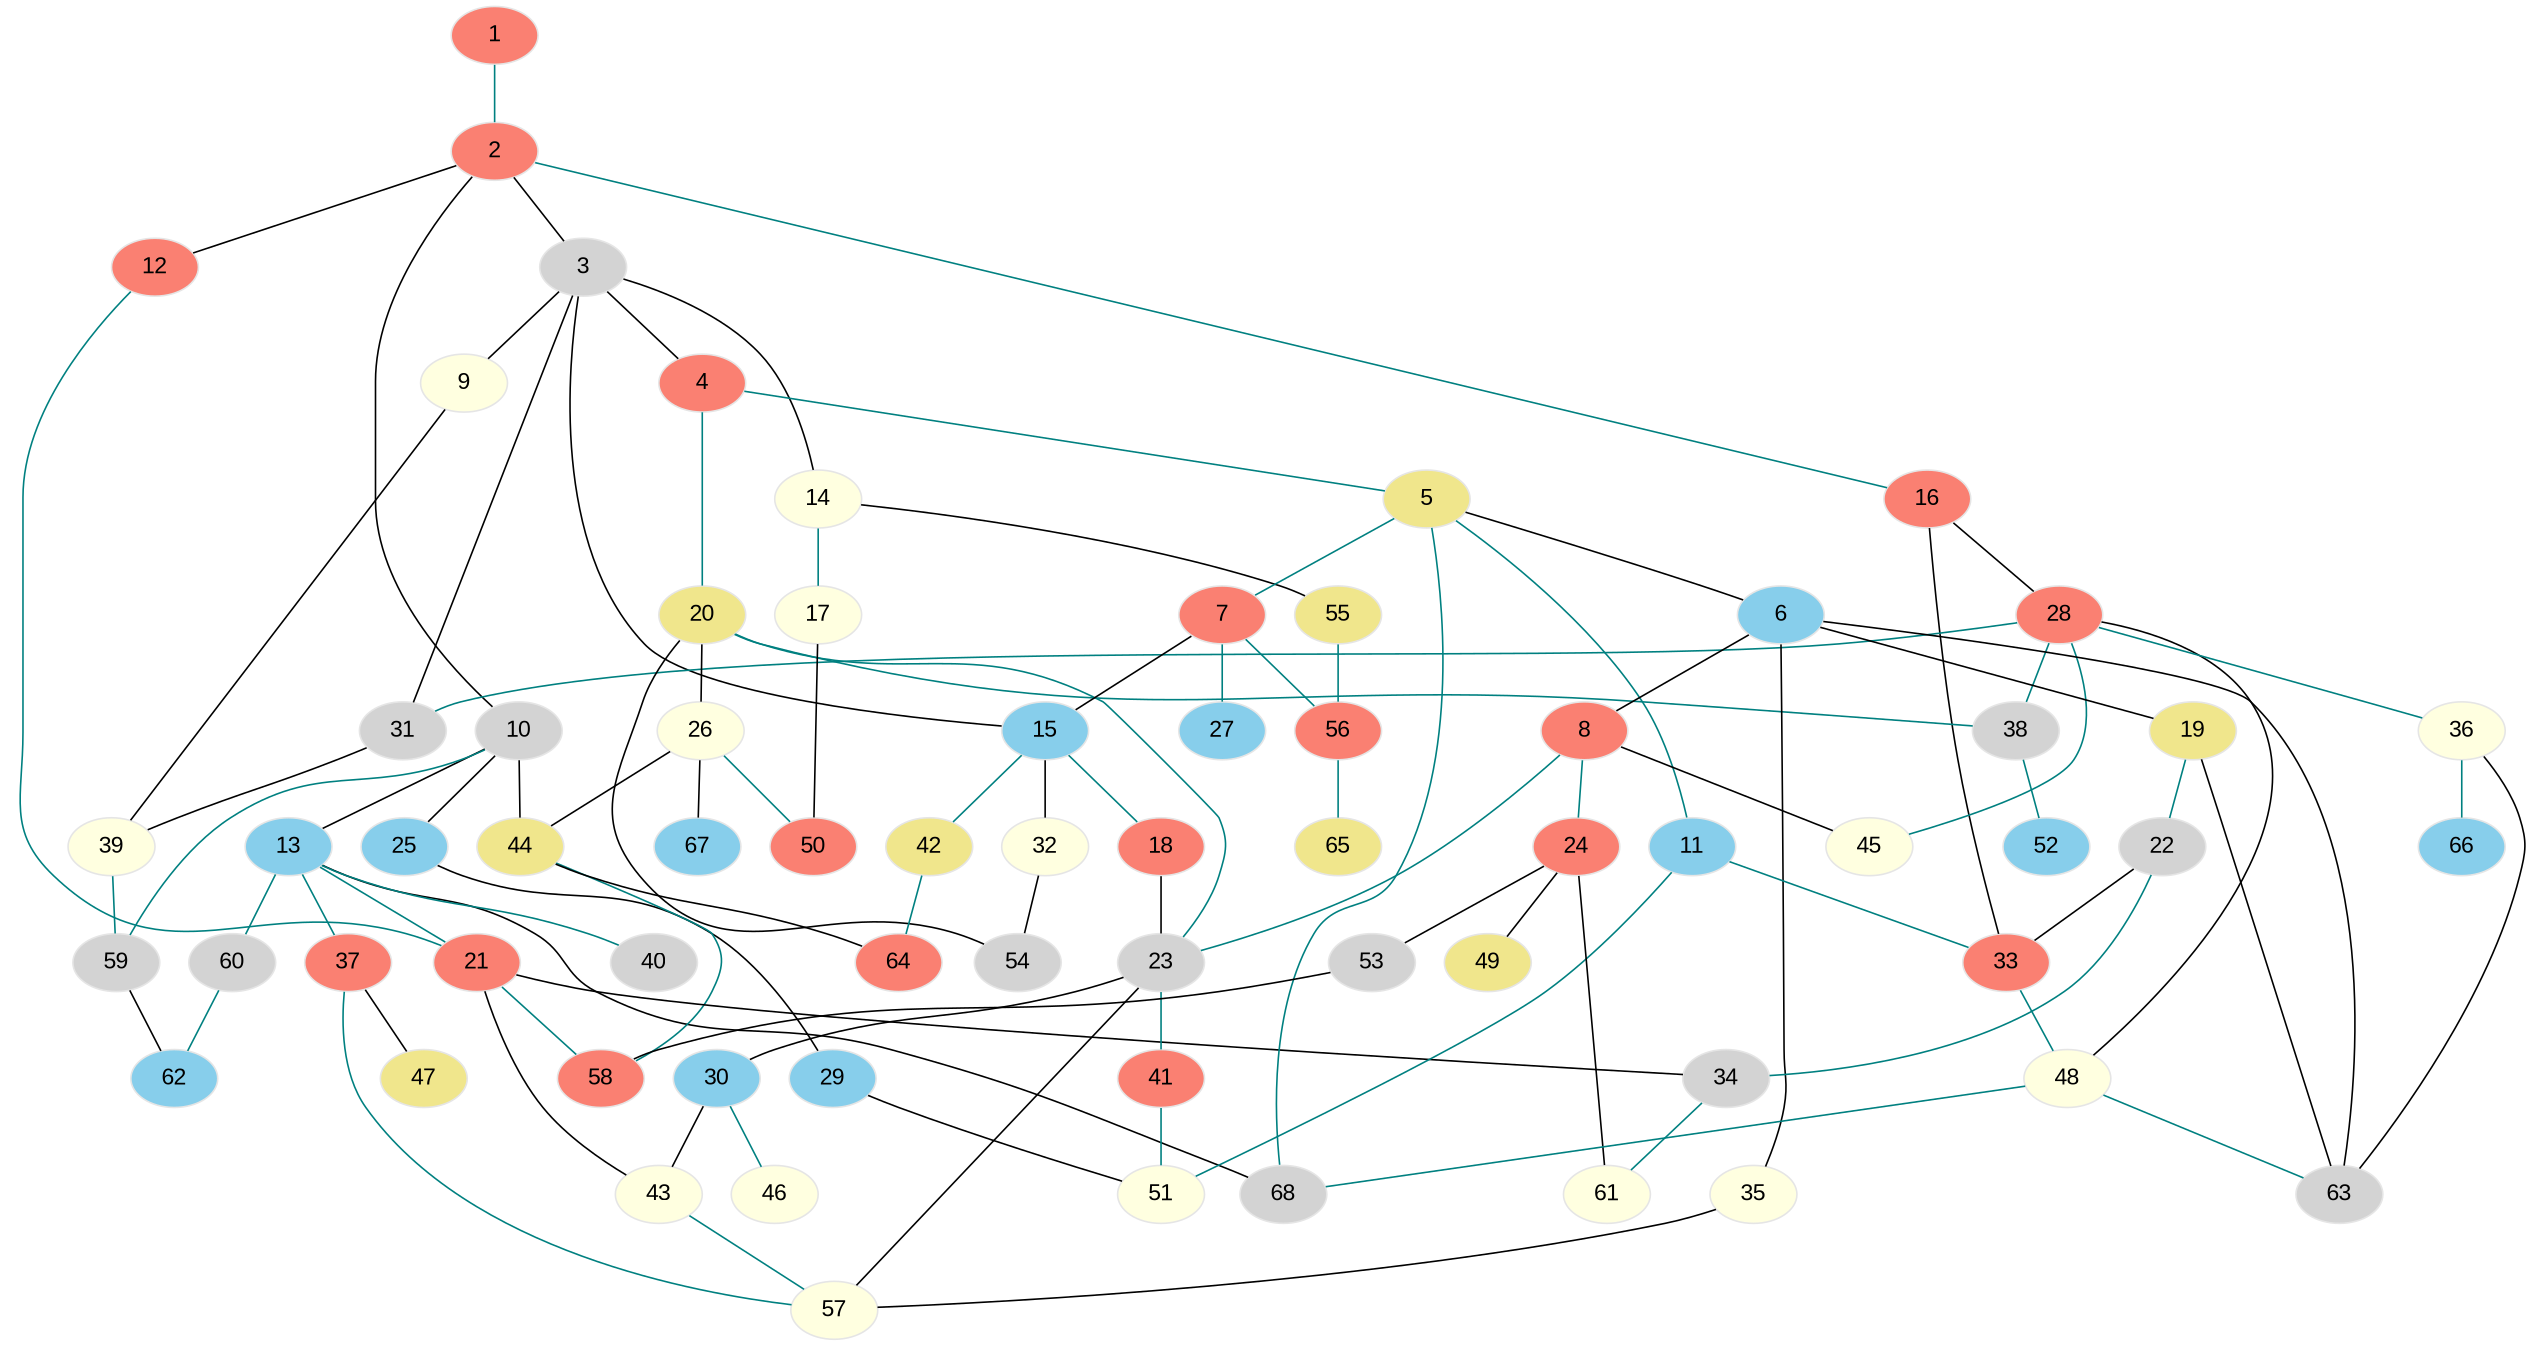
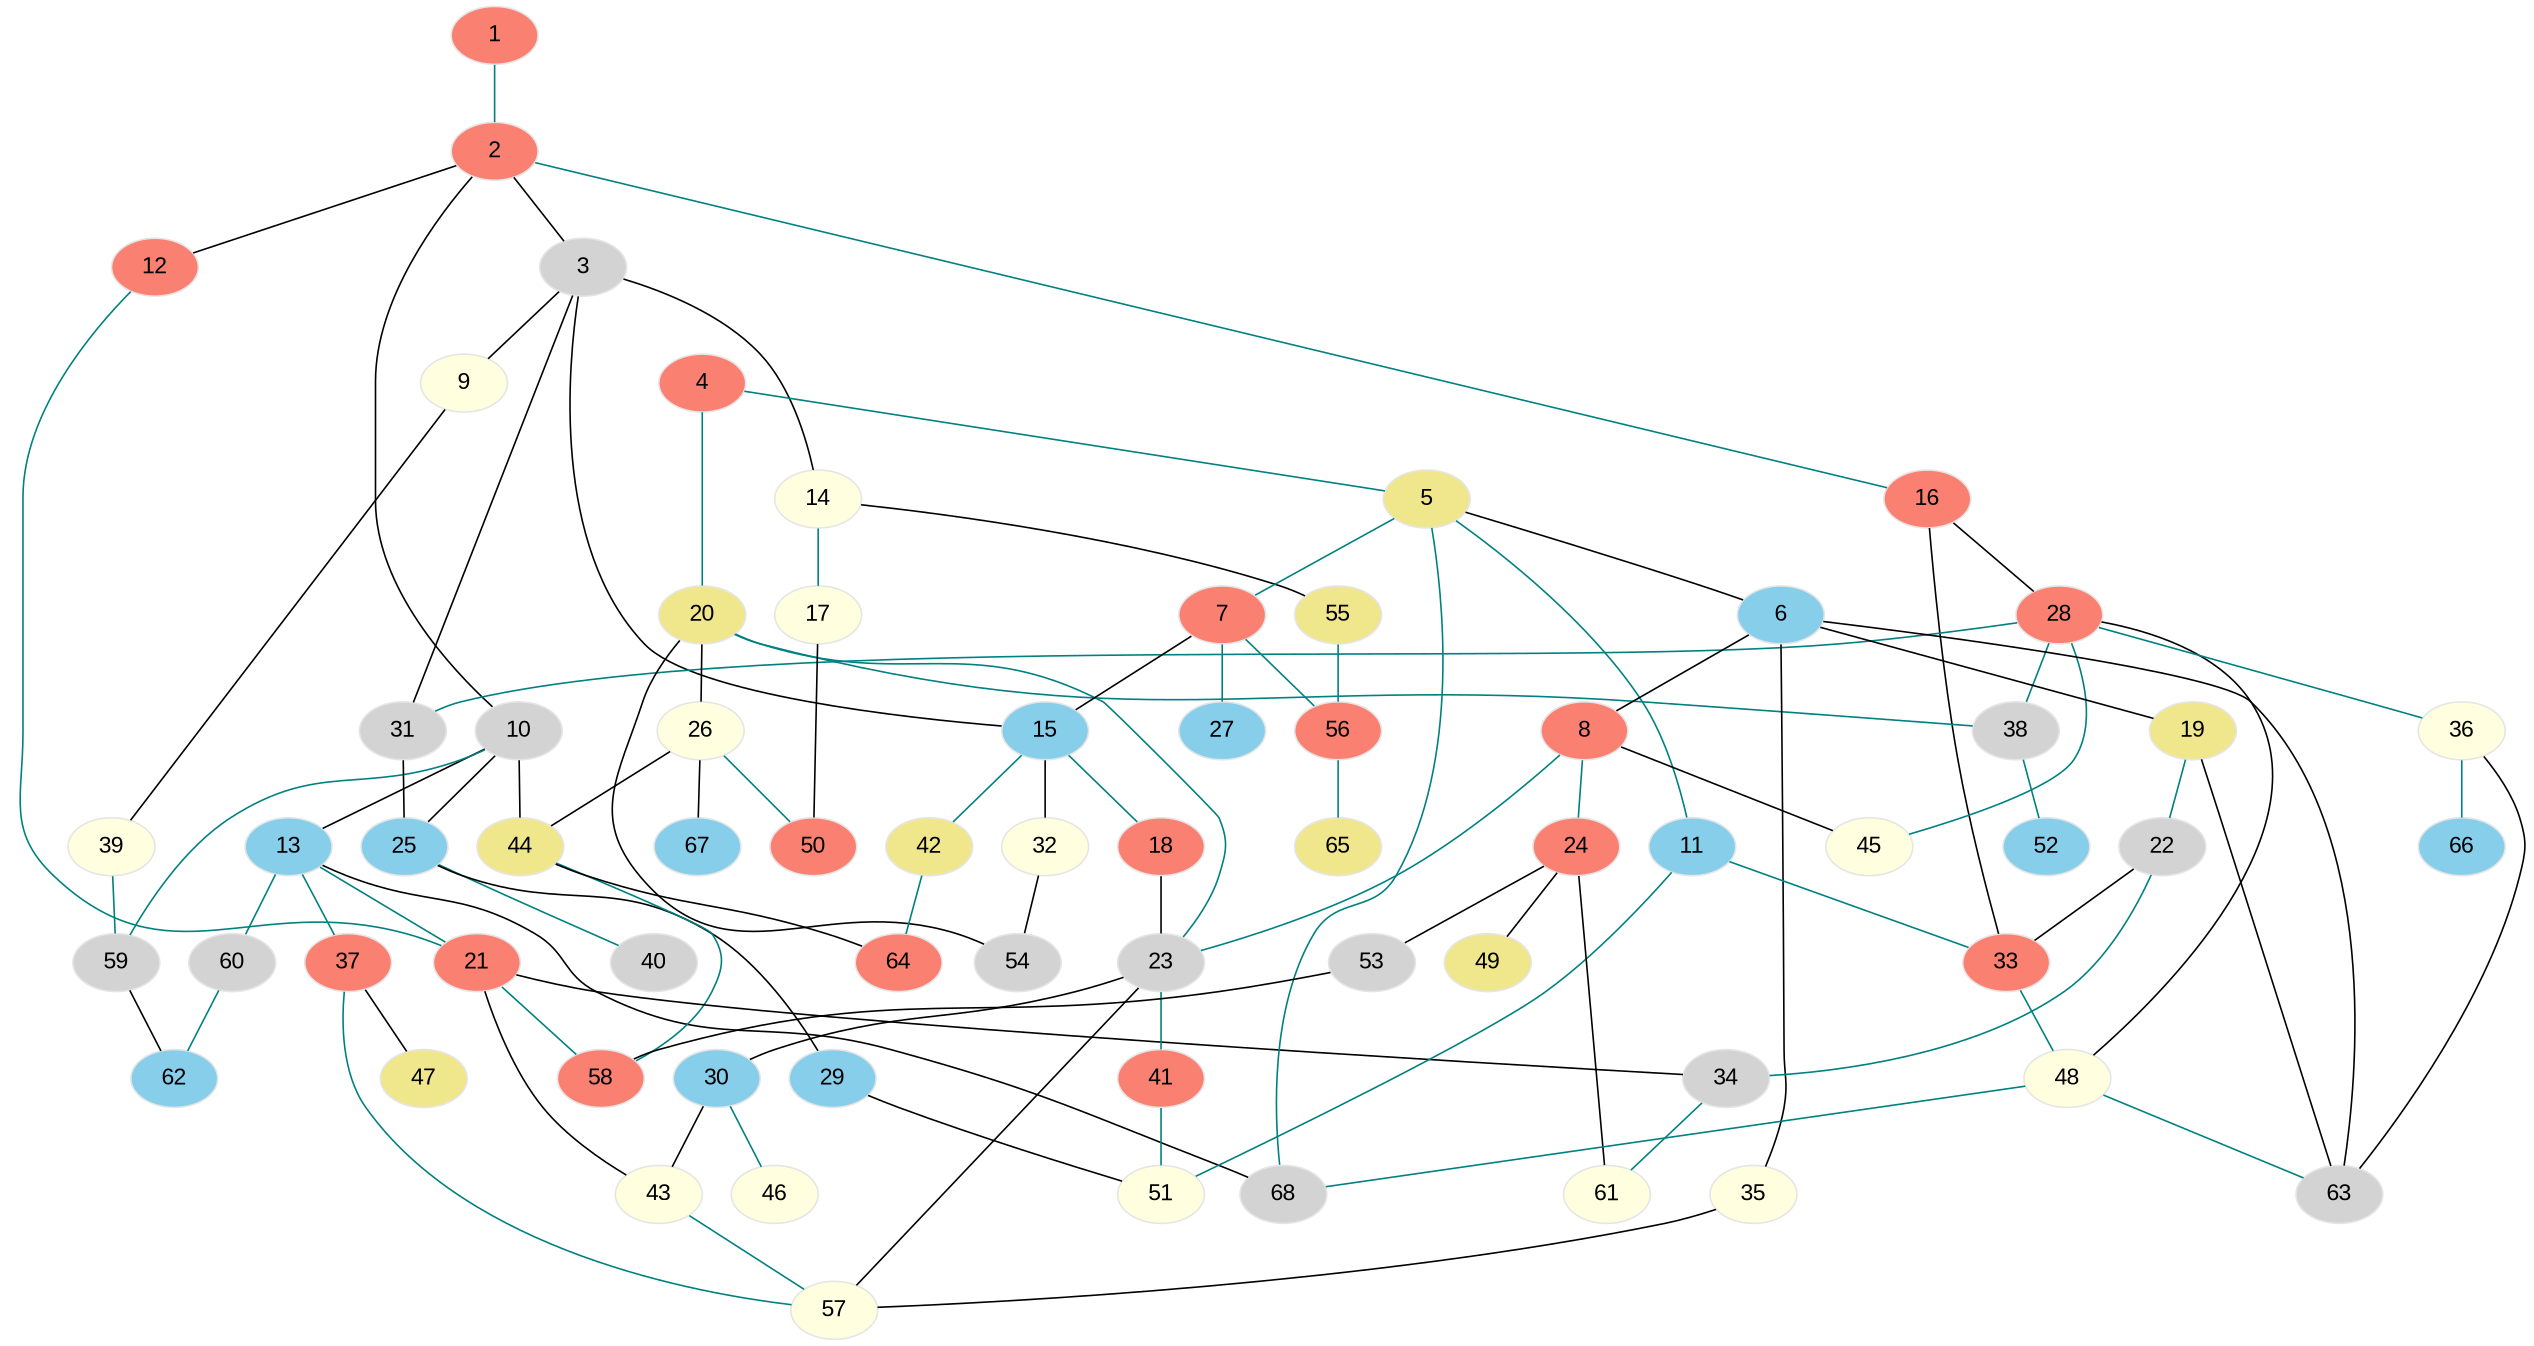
(643, 325) -> none
(257, 789) -> (404, 800)
(523, 916) -> (528, 906)
